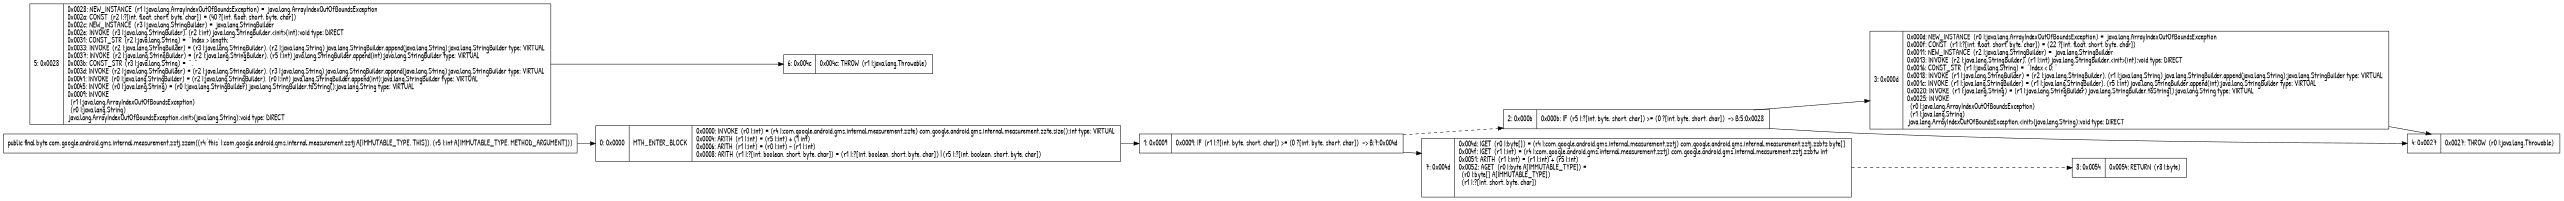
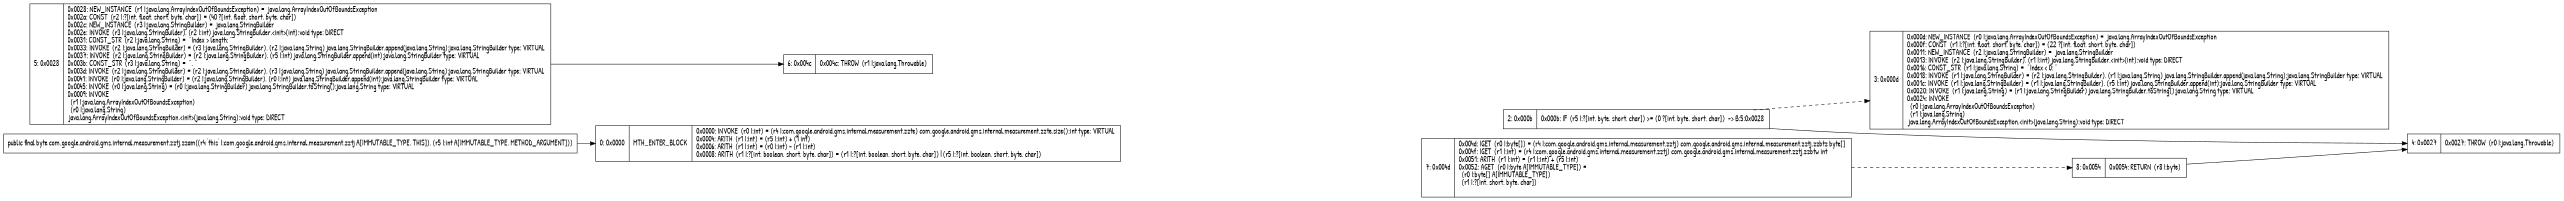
(1930, 99) -> (1930, 99)
(1809, 106) -> (1809, 106)
(2408, 130) -> (2294, 157)
(1271, 144) -> none
